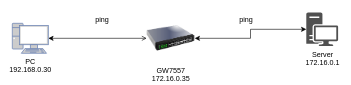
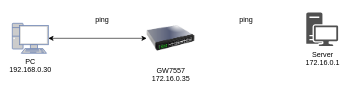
(251, 34) -> none
(142, 38) -> (141, 38)
